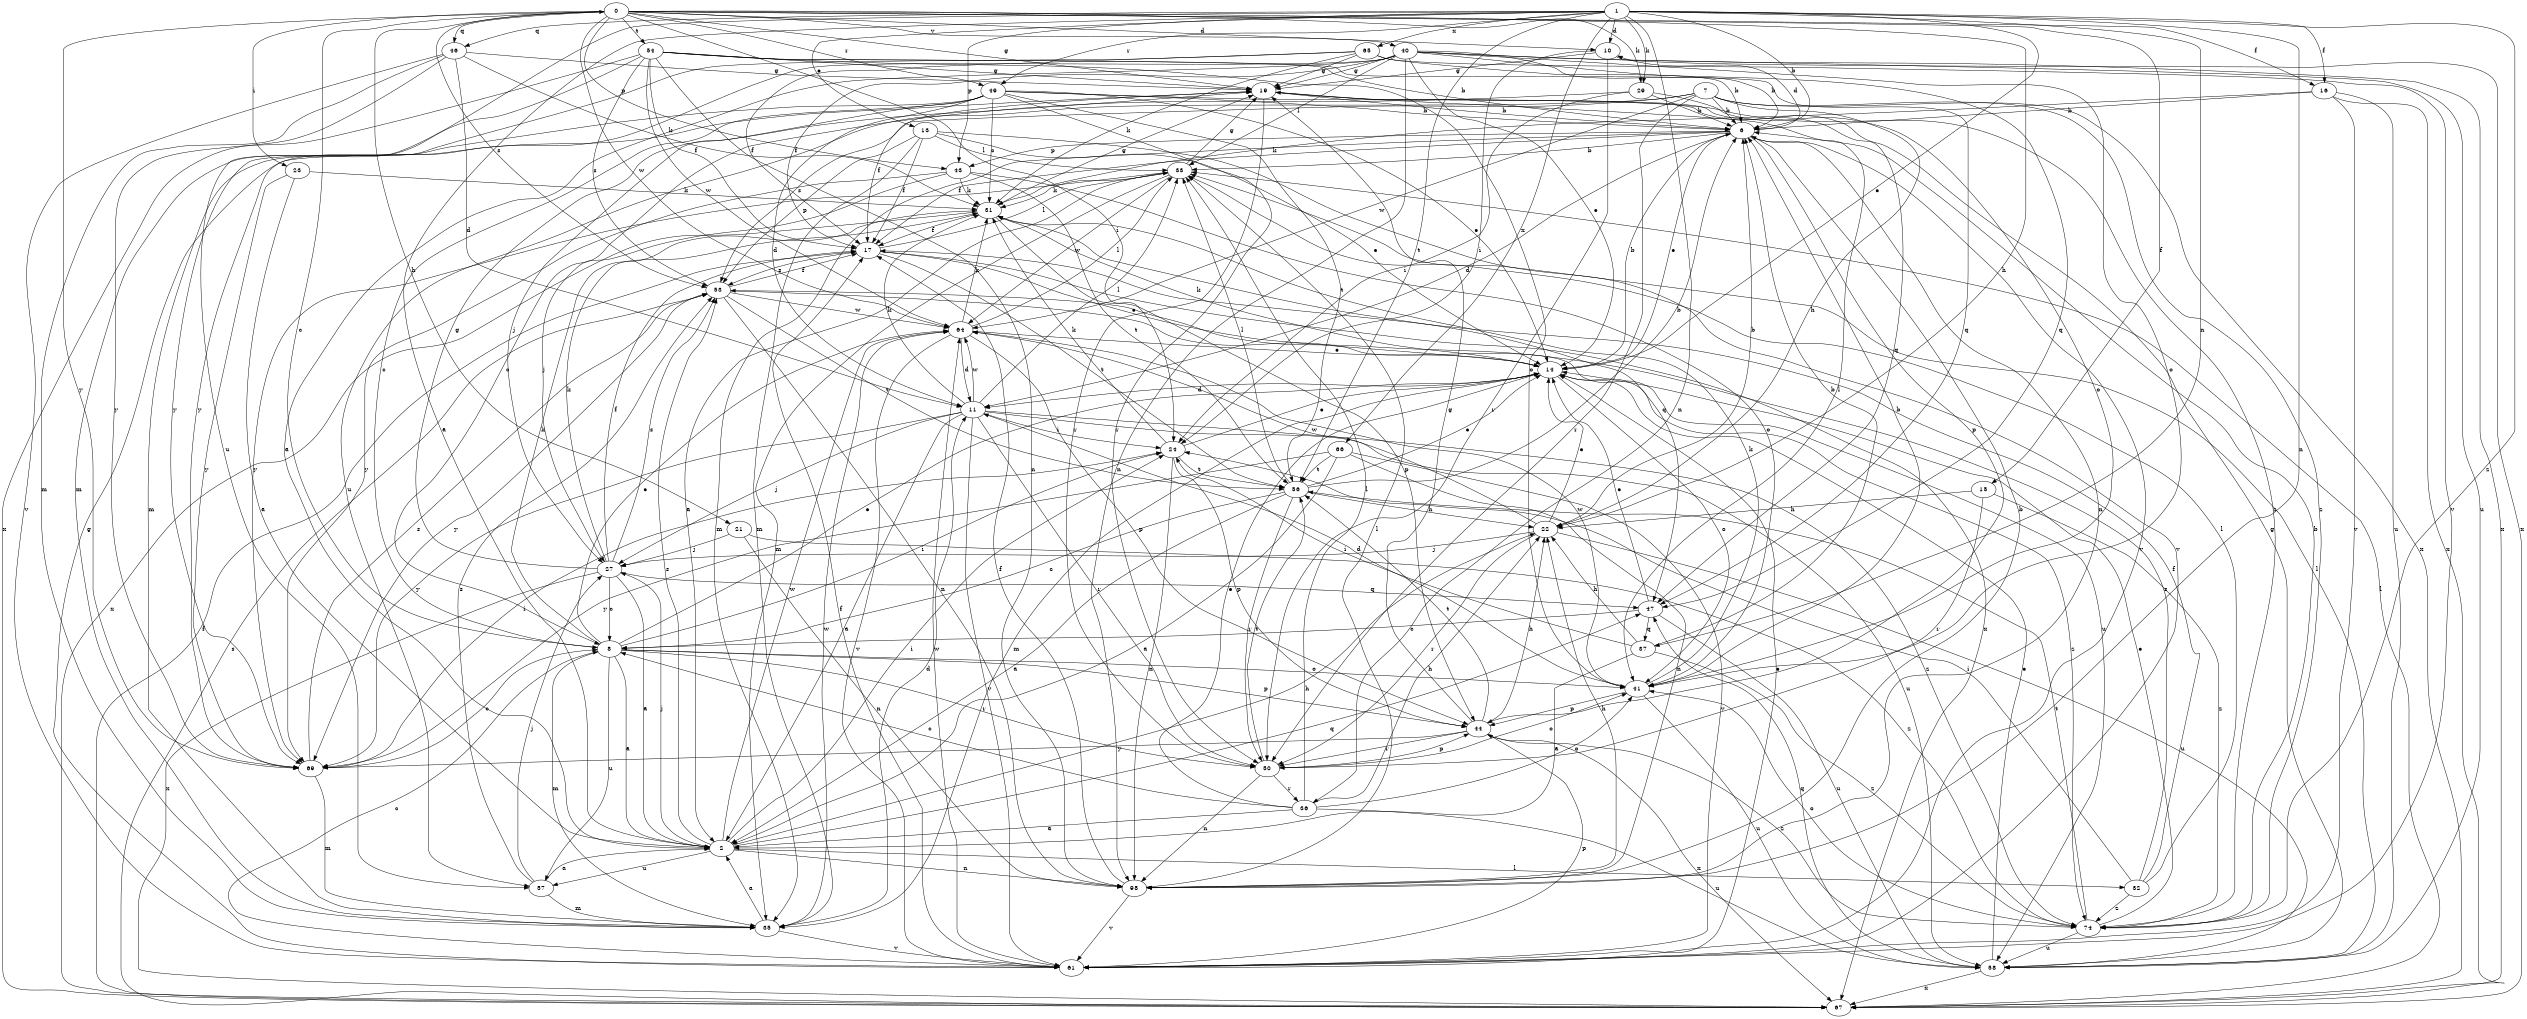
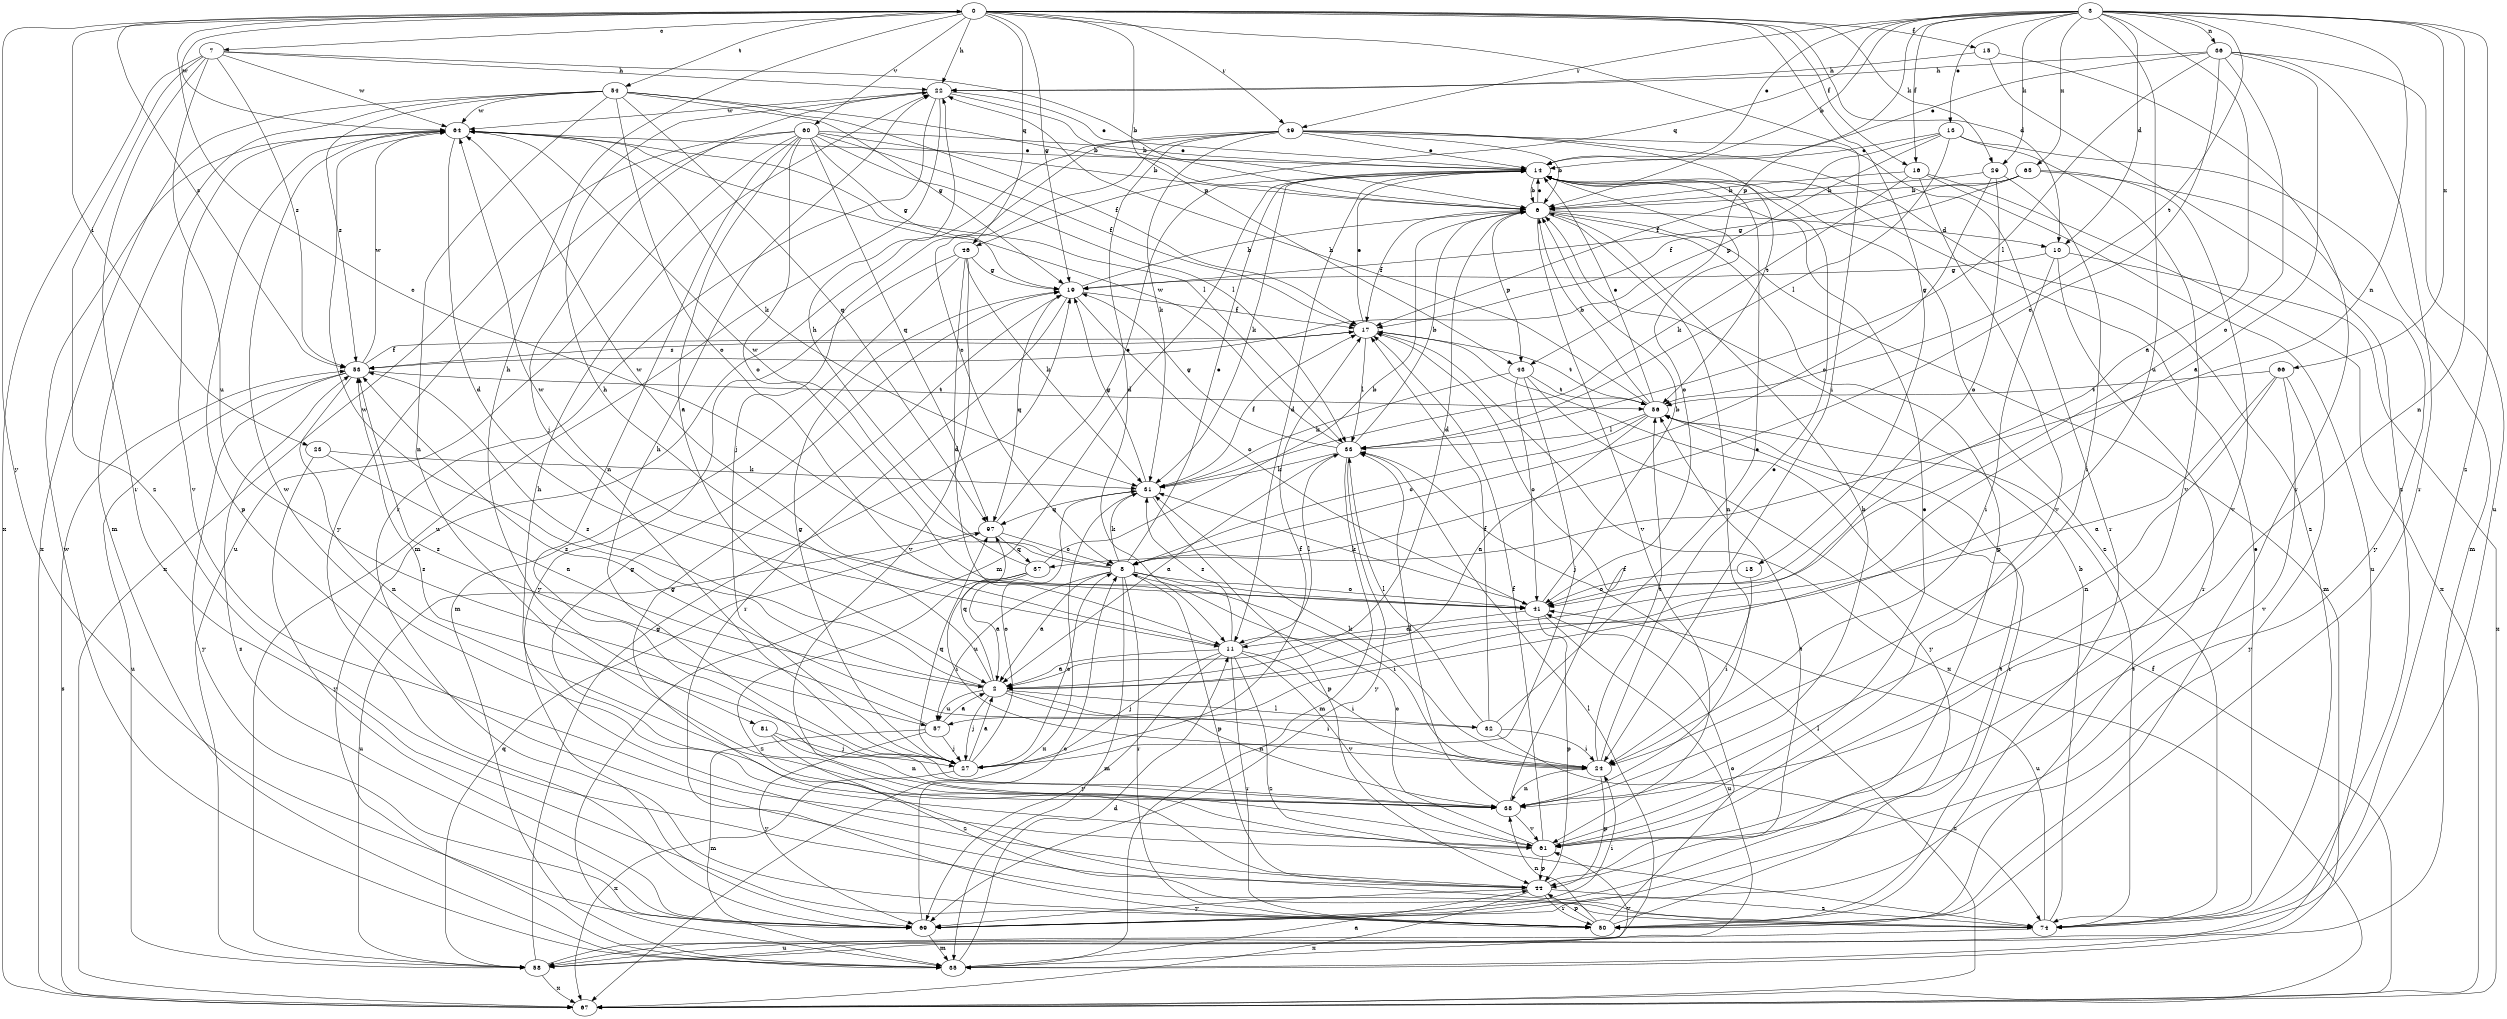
(1617, 11) -> (2090, 11)
none -> (595, 31)
(1405, 51) -> (807, 131)
(1141, 117) -> none
(993, 151) -> (1161, 310)
(1464, 157) -> (1434, 312)
(890, 310) -> (1203, 569)
(569, 390) -> (1006, 629)
(1839, 390) -> (1250, 450)
(1634, 483) -> none
(646, 490) -> (756, 350)
(739, 529) -> (765, 729)
(1952, 555) -> (1757, 414)
none -> (1749, 569)
(1650, 609) -> (991, 529)
(1284, 787) -> (2286, 660)
none -> (762, 802)
(1812, 808) -> (2038, 769)
(1134, 888) -> (1508, 808)
(746, 890) -> (1259, 935)
